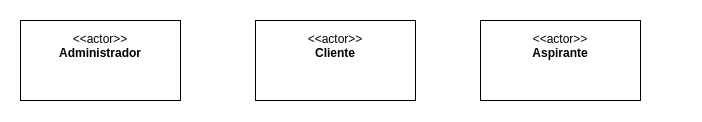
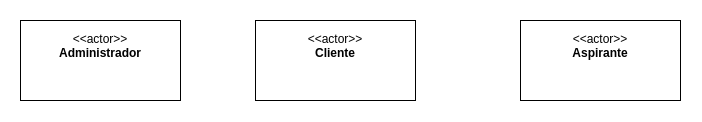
(561, 61) -> (601, 61)
